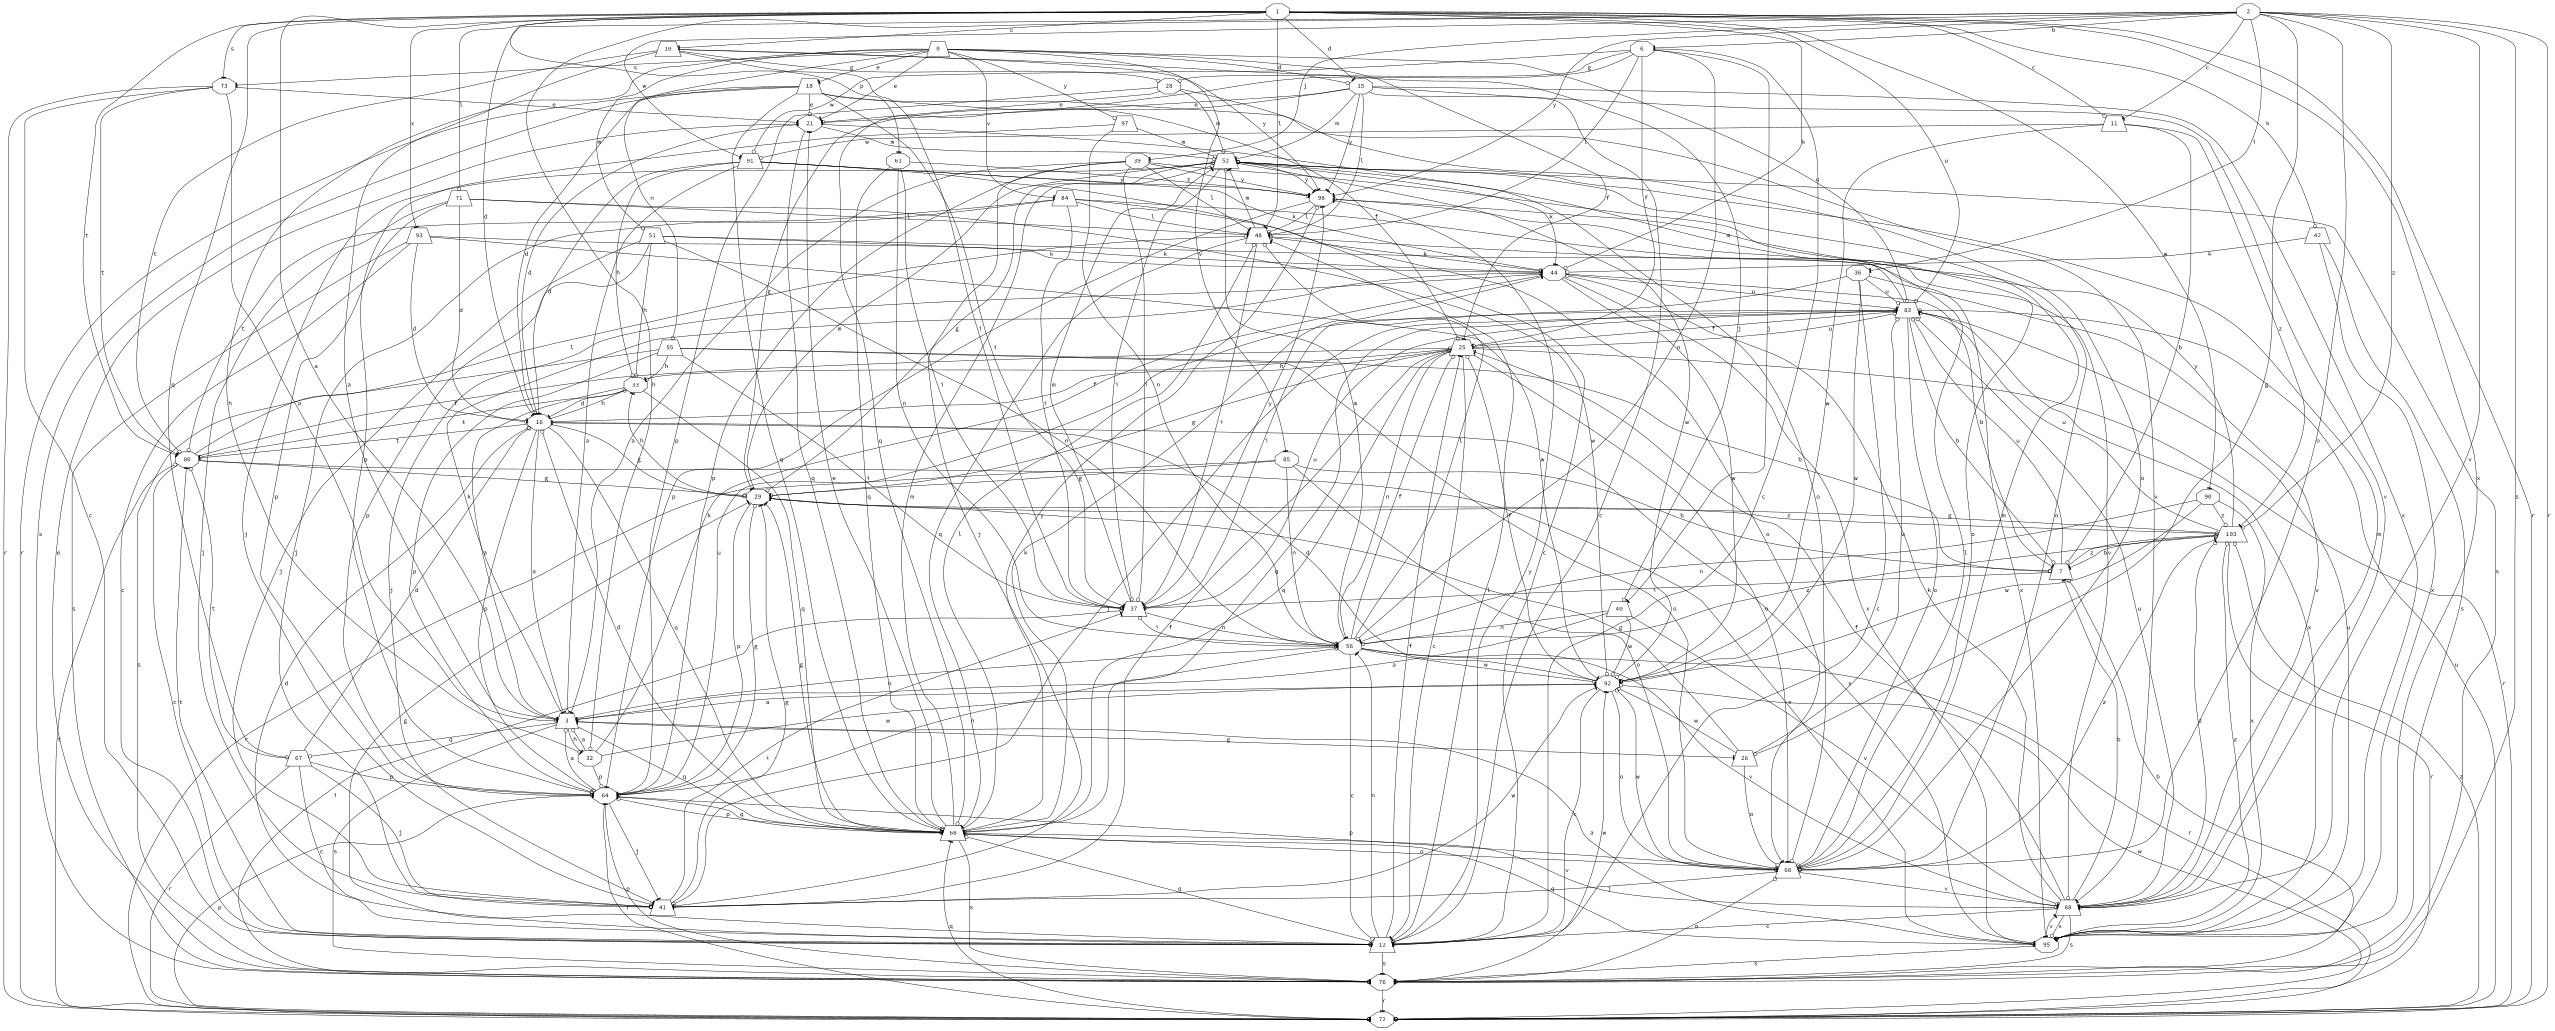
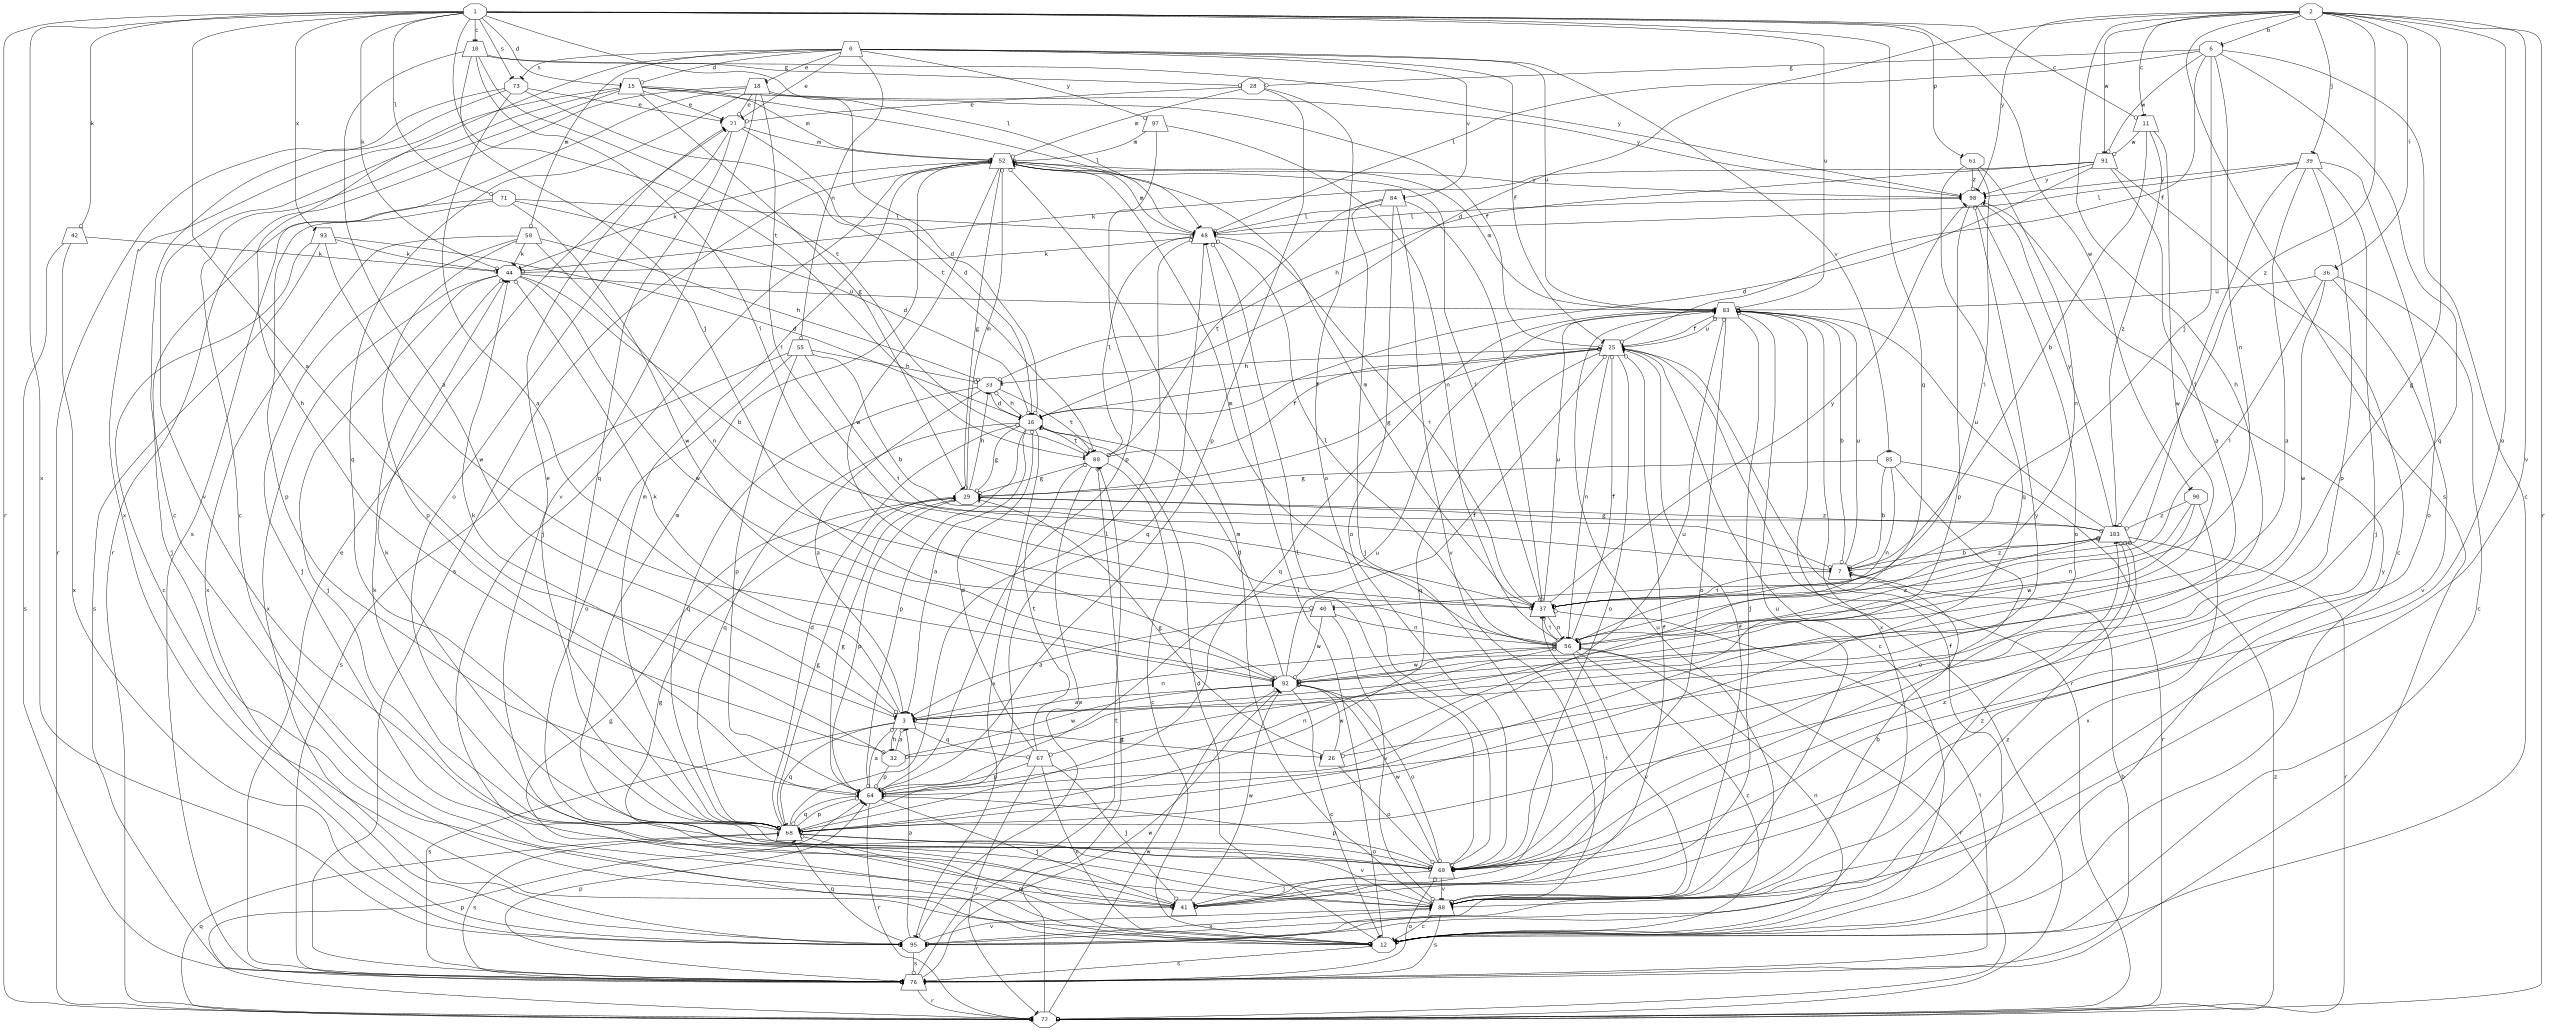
(1361, 86) -> (631, 86)
(1137, 161) -> (2309, 161)
(459, 198) -> (504, 198)
(652, 236) -> (529, 236)
(281, 915) -> (1115, 767)
(1382, 945) -> (1384, 945)
(1382, 982) -> (914, 982)
